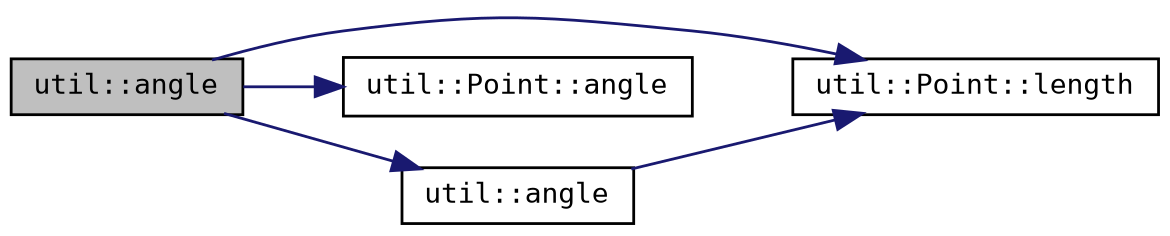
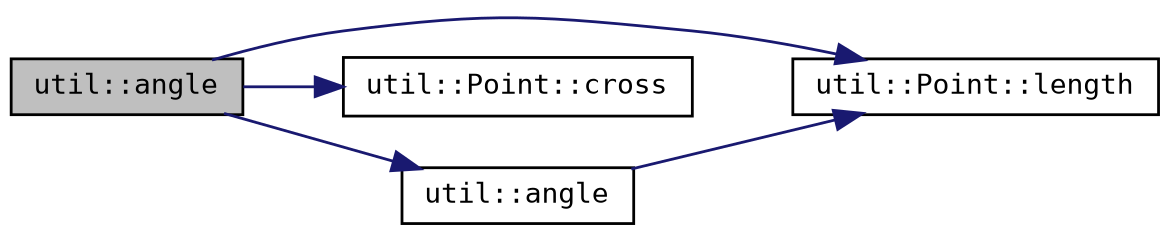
(518, 87) -> (518, 87)
